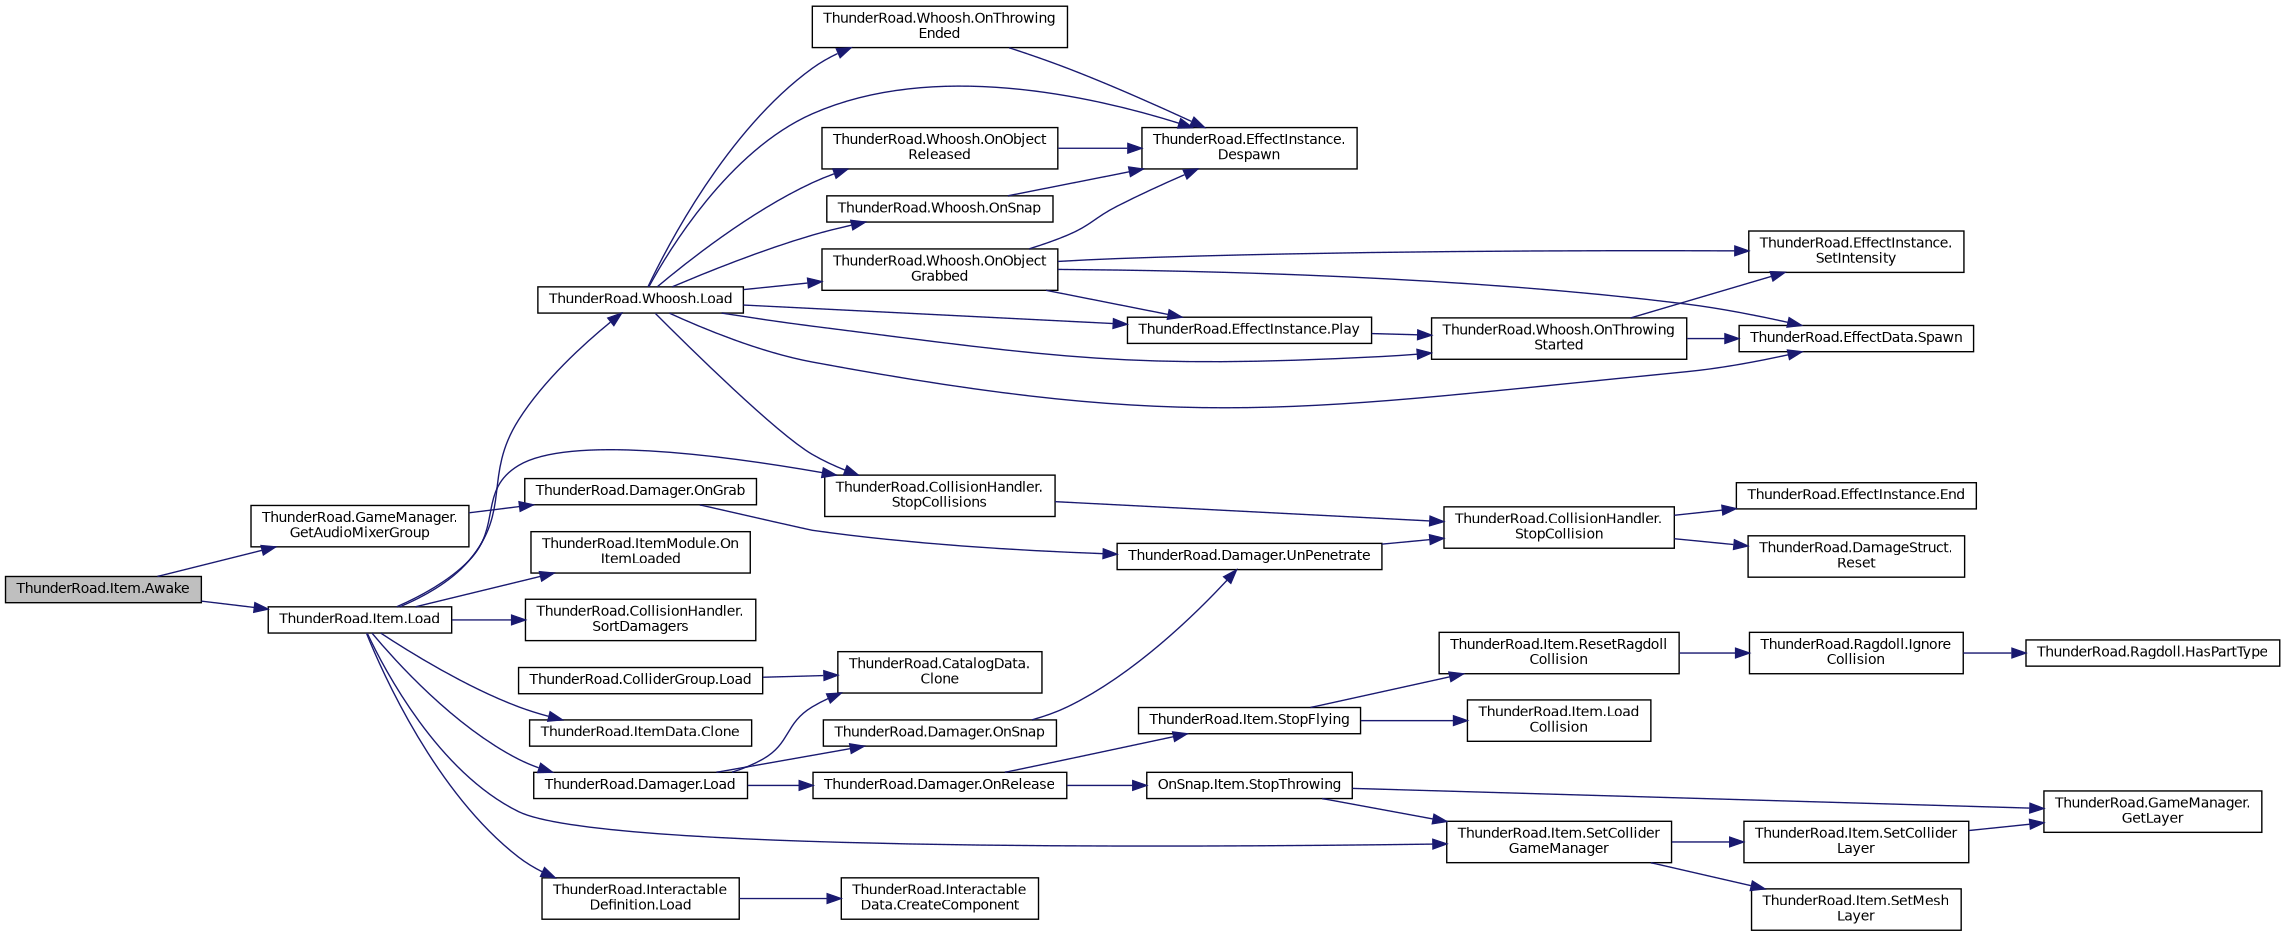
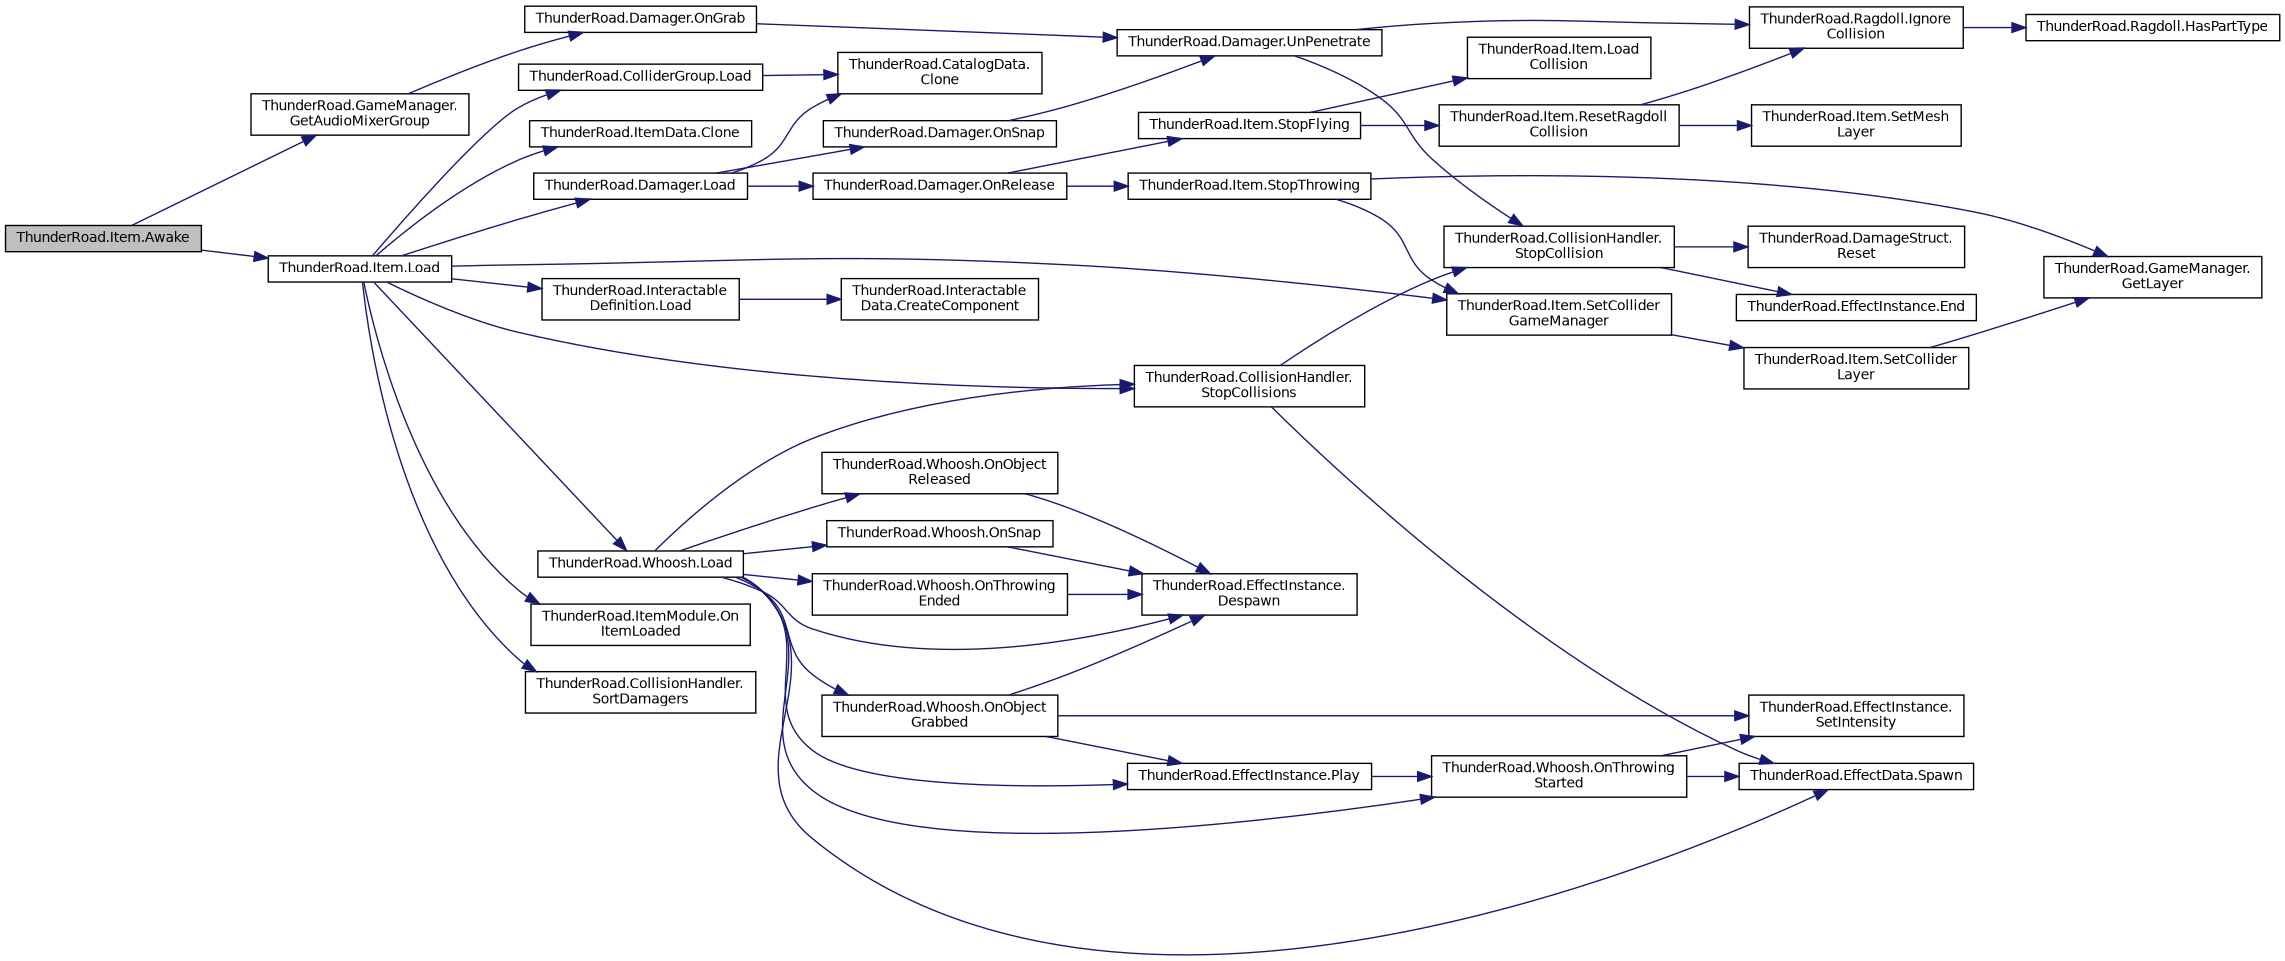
none -> (1545, 21)
none -> (453, 167)
(1424, 281) -> (1501, 605)
(1250, 785) -> (1250, 186)
(1701, 874) -> (1708, 126)
